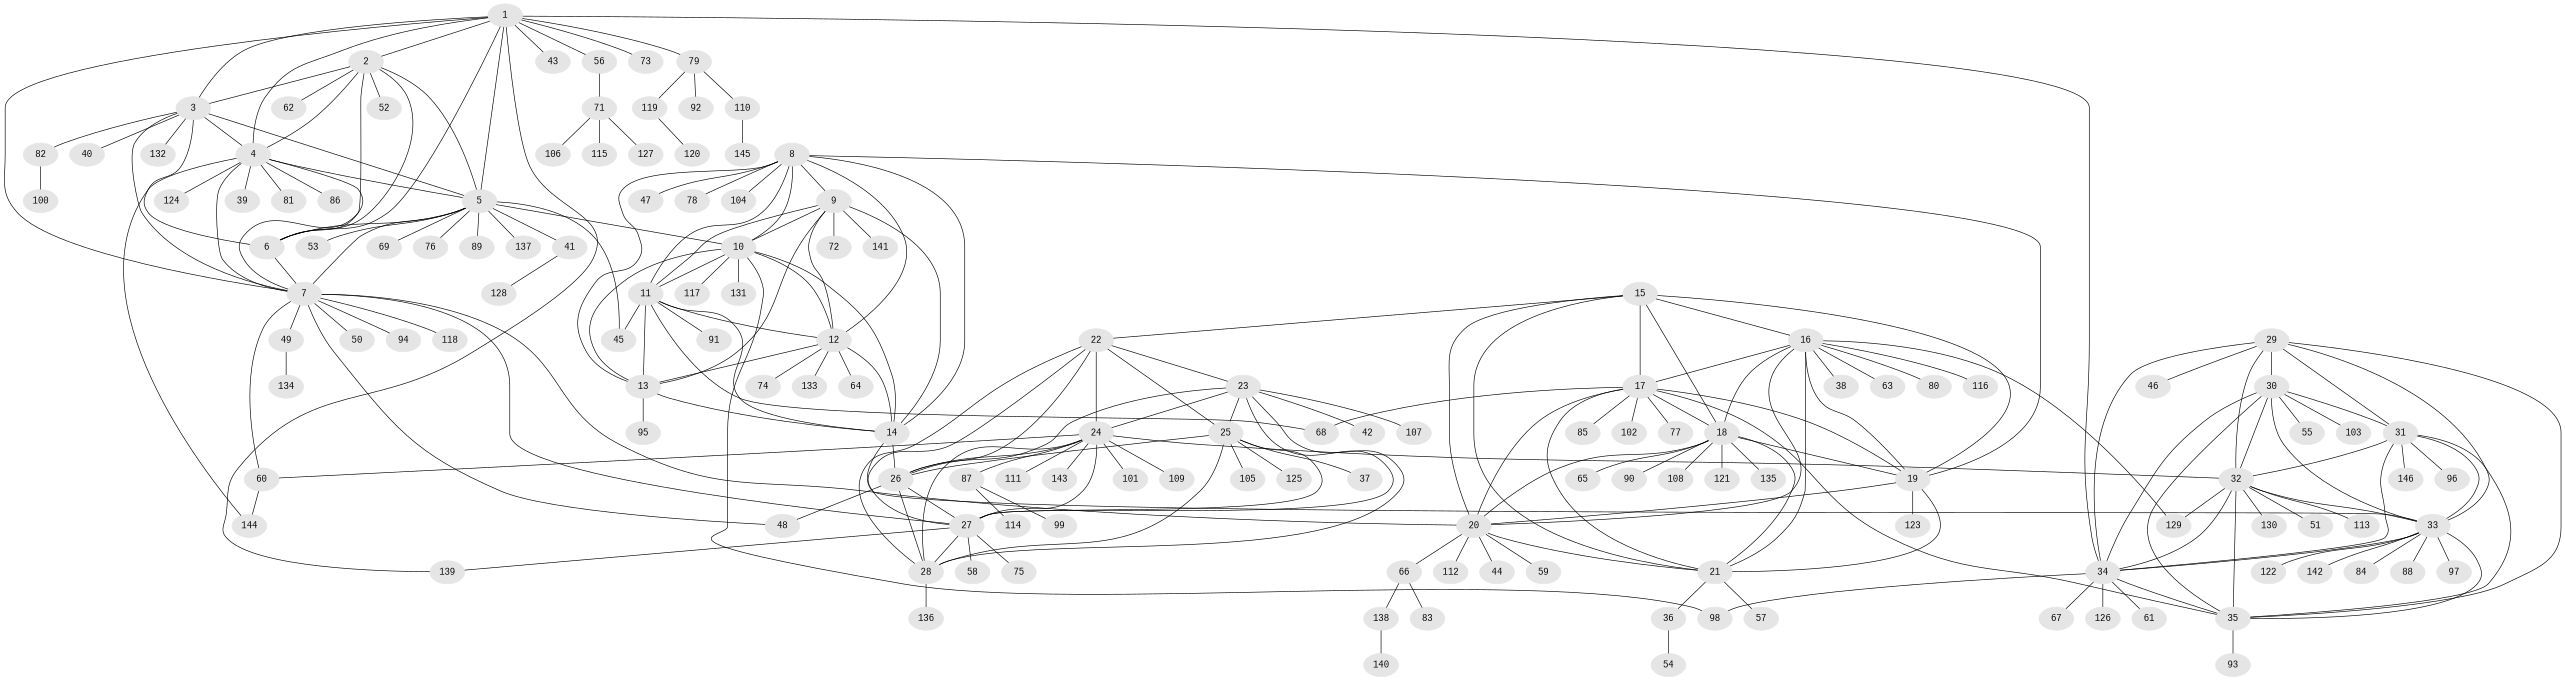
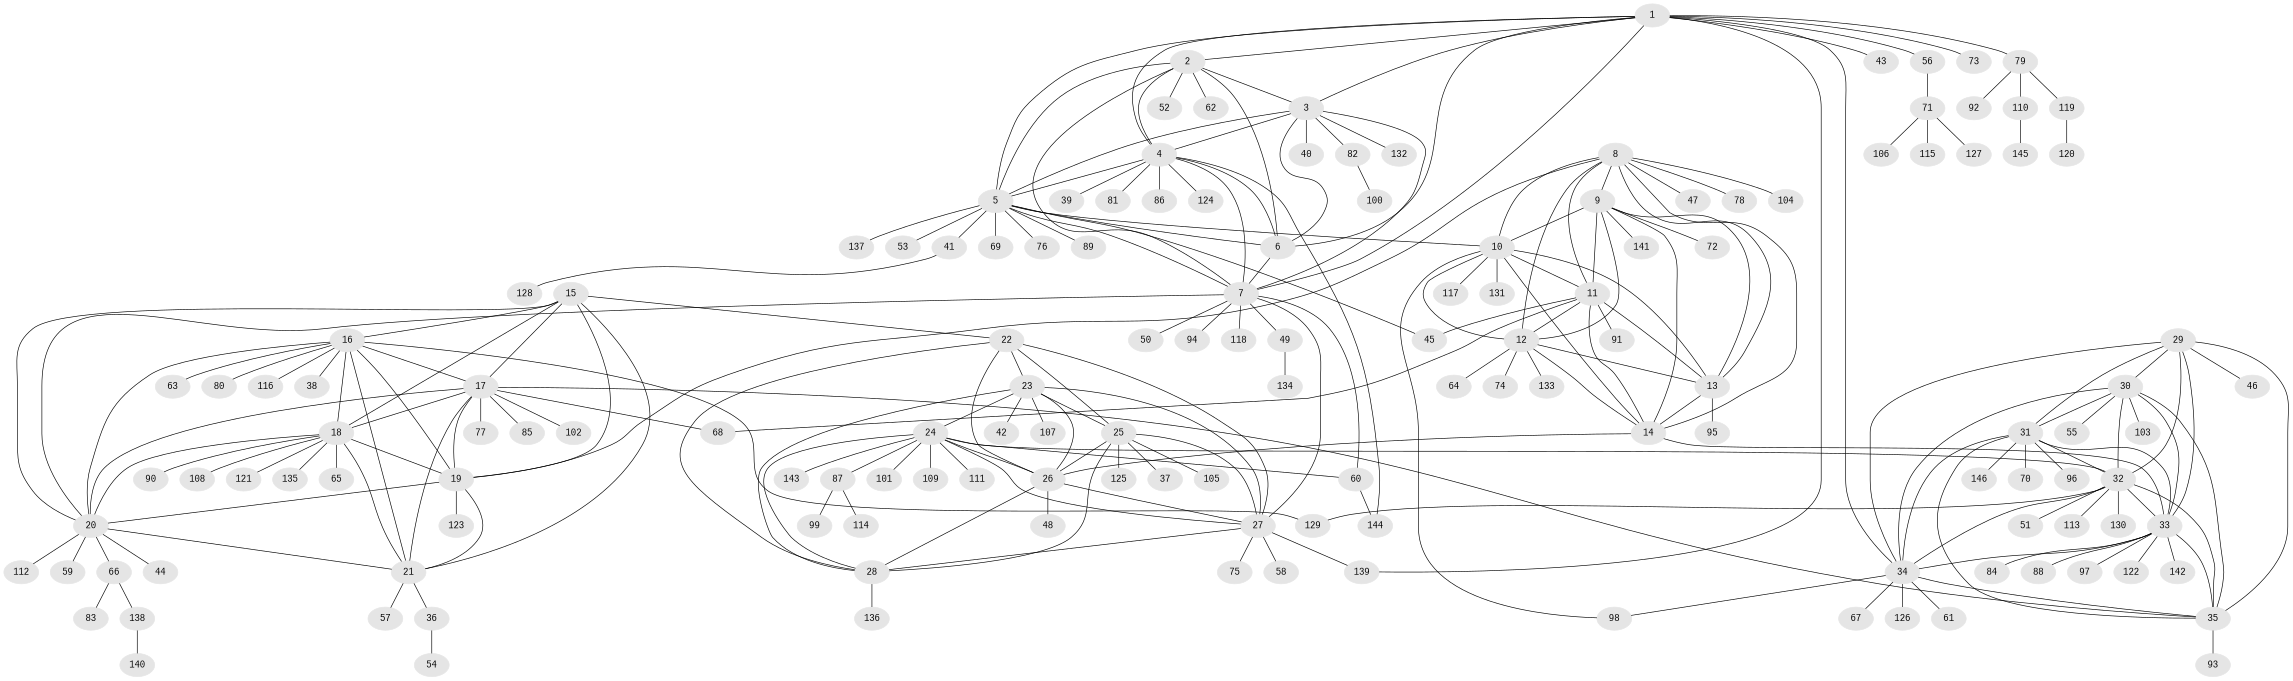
(1096, 387) -> none
none -> (2025, 479)
(498, 490) -> none
